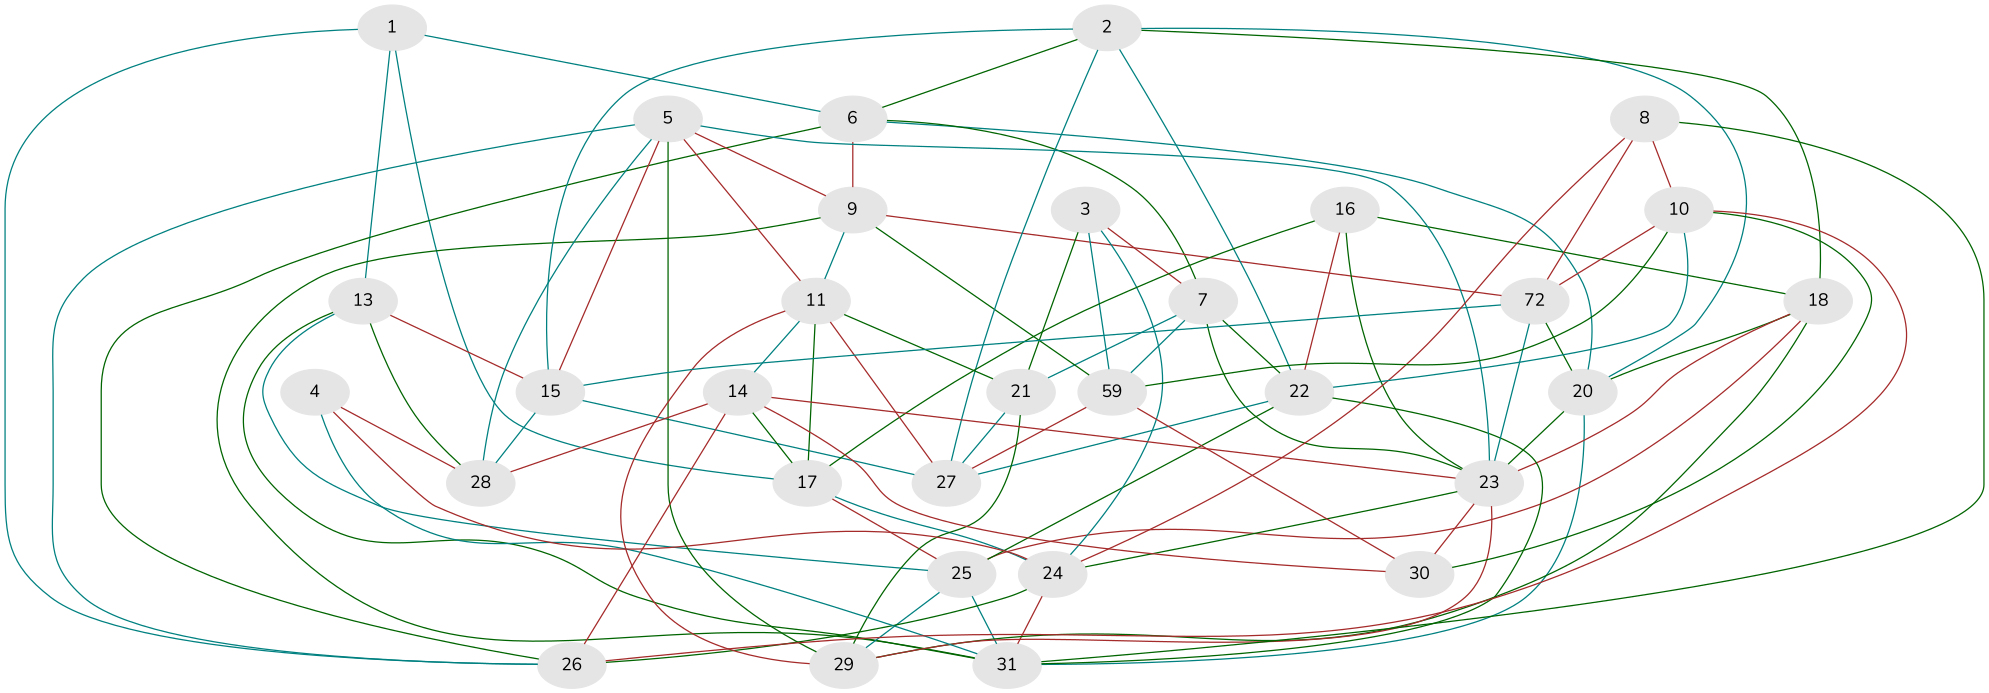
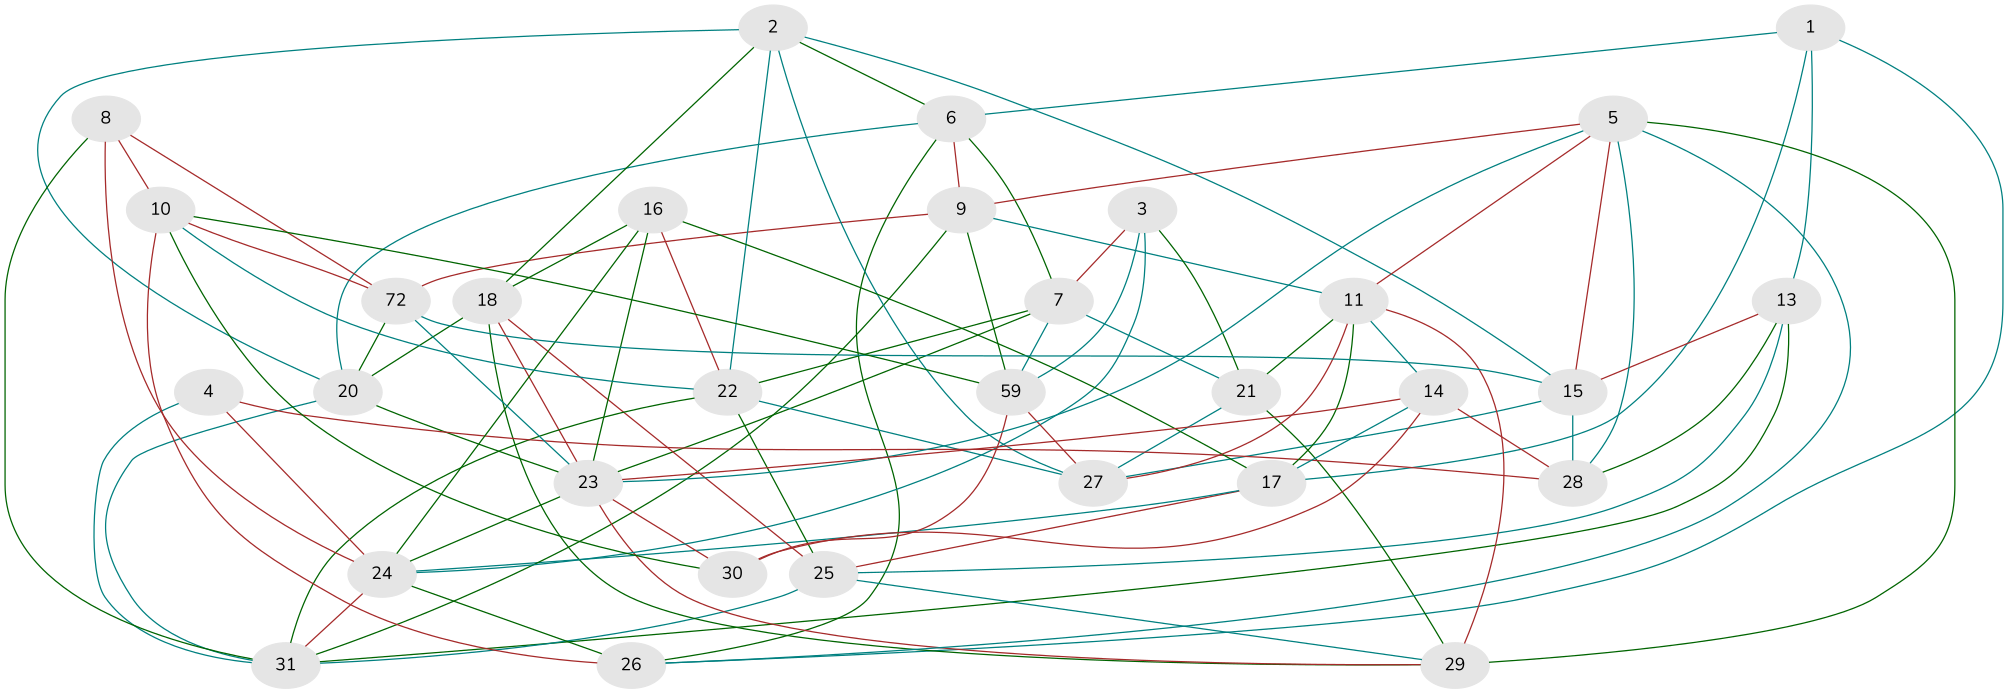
none -> (518, 392)
(770, 434) -> (1375, 426)
(655, 529) -> none
